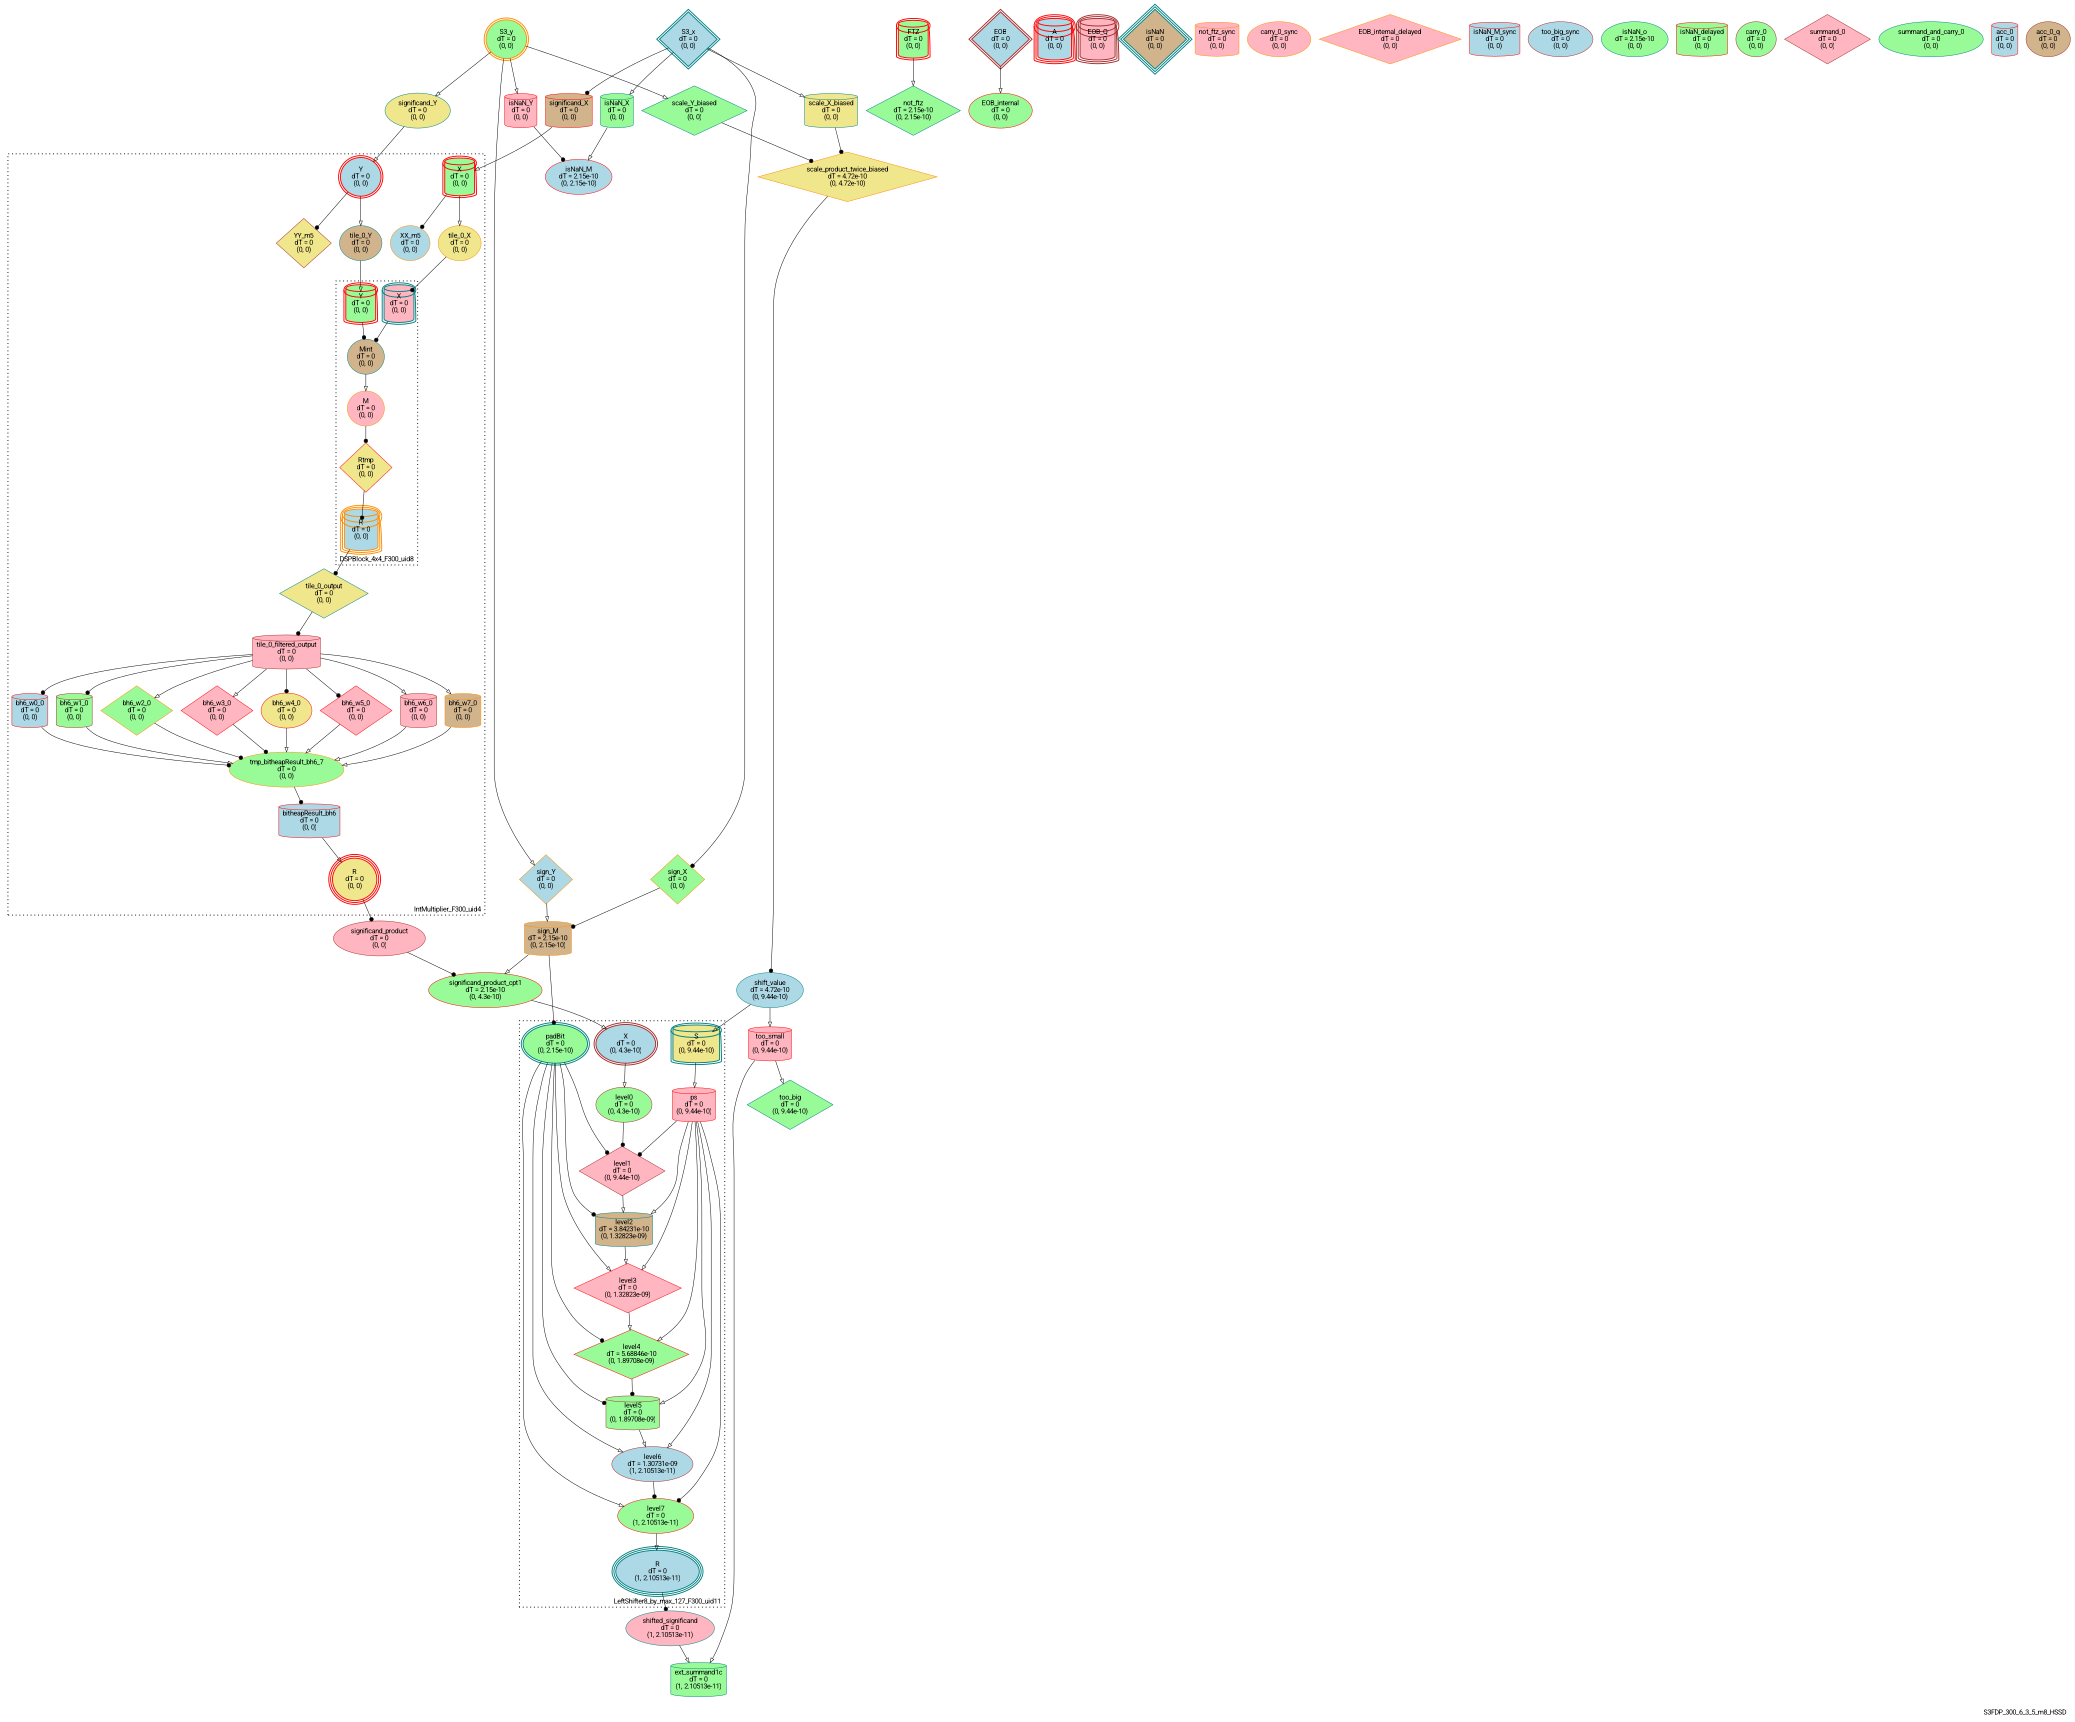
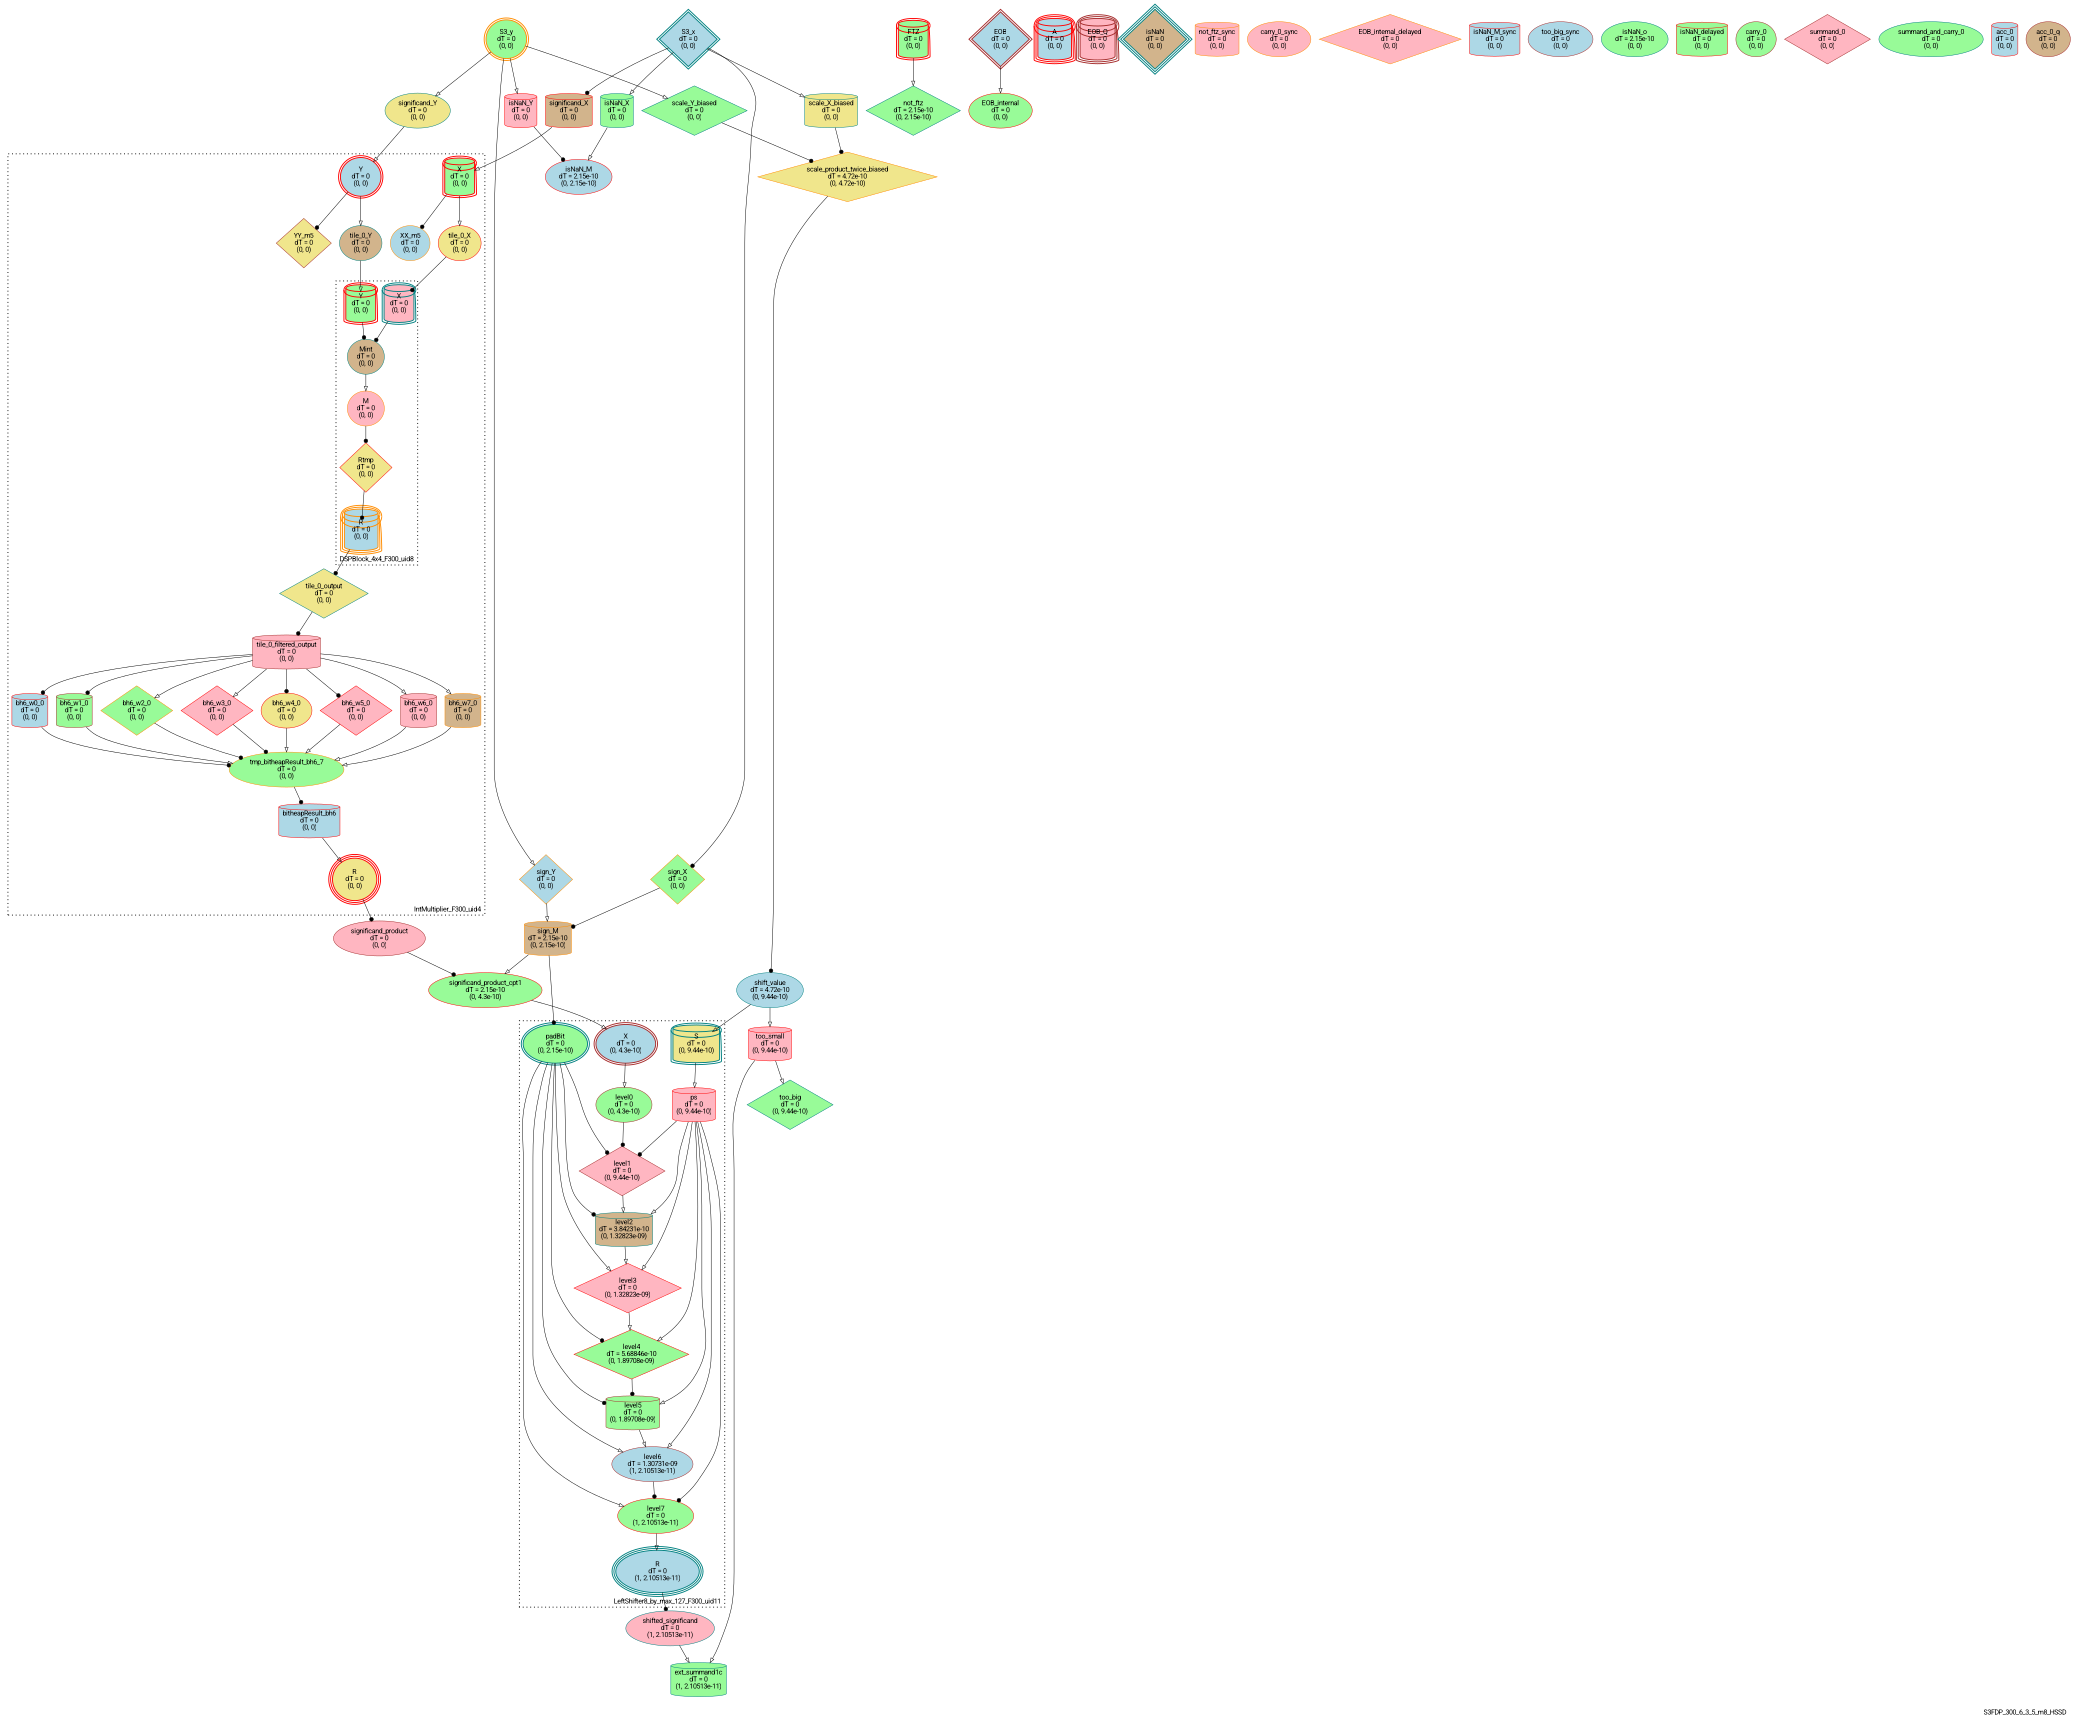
(460, 243) -> (460, 243)
